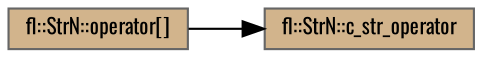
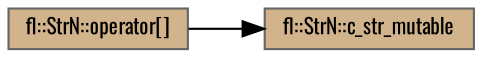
(369, 29) -> (369, 29)
